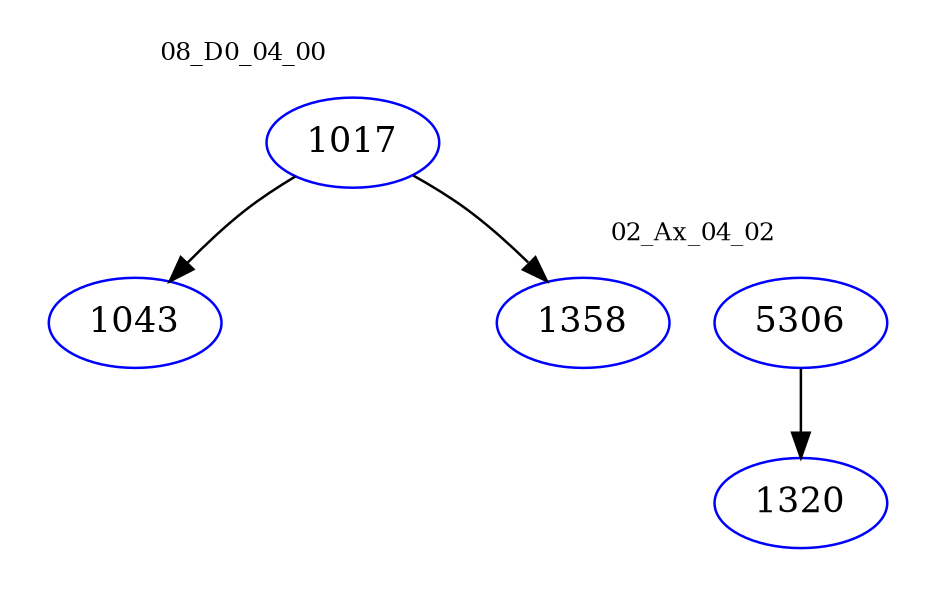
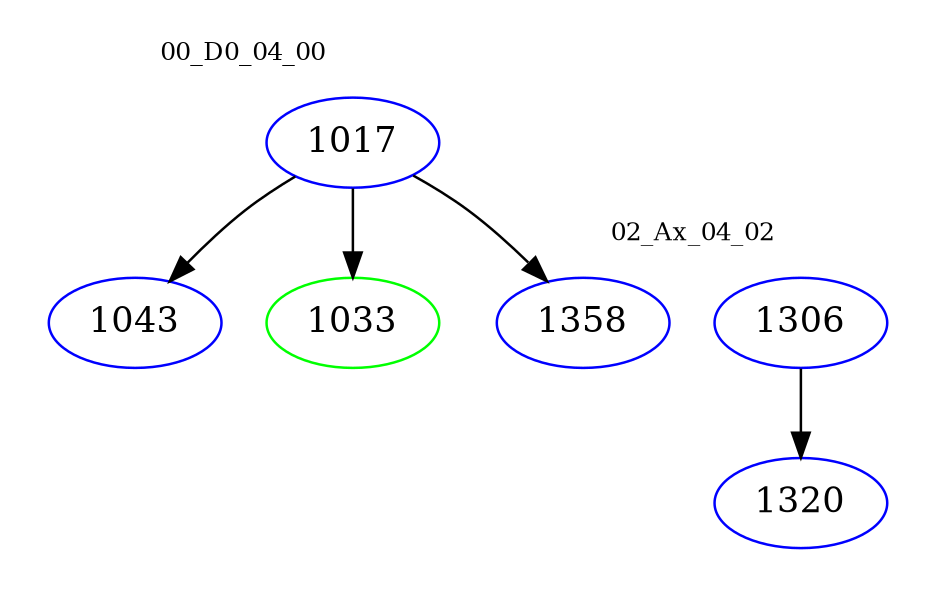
(244, 54) -> (244, 54)
none -> (353, 323)
(801, 323) -> (801, 323)
